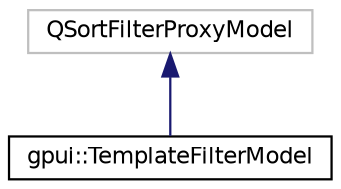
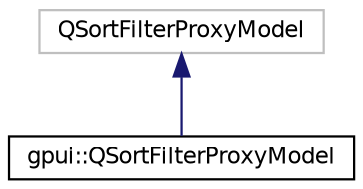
(170, 158) -> (182, 158)
